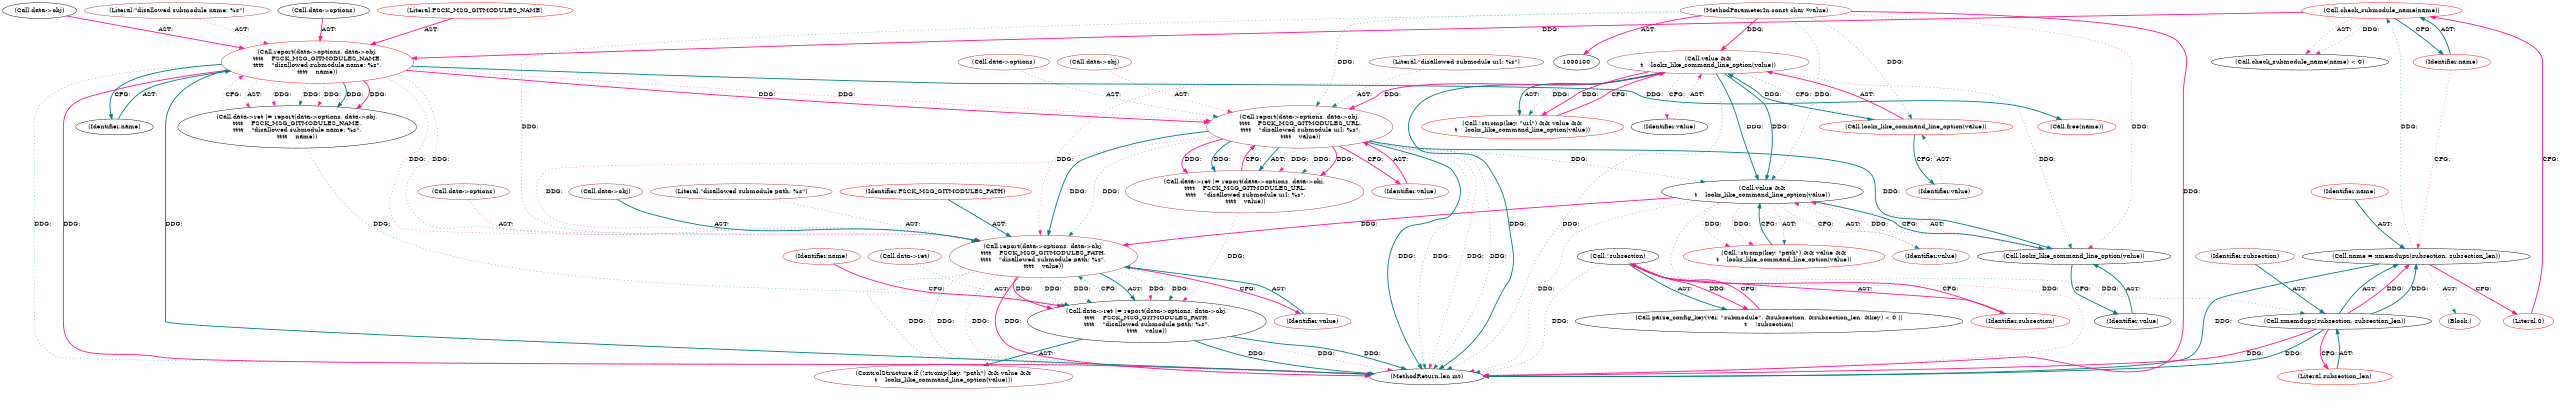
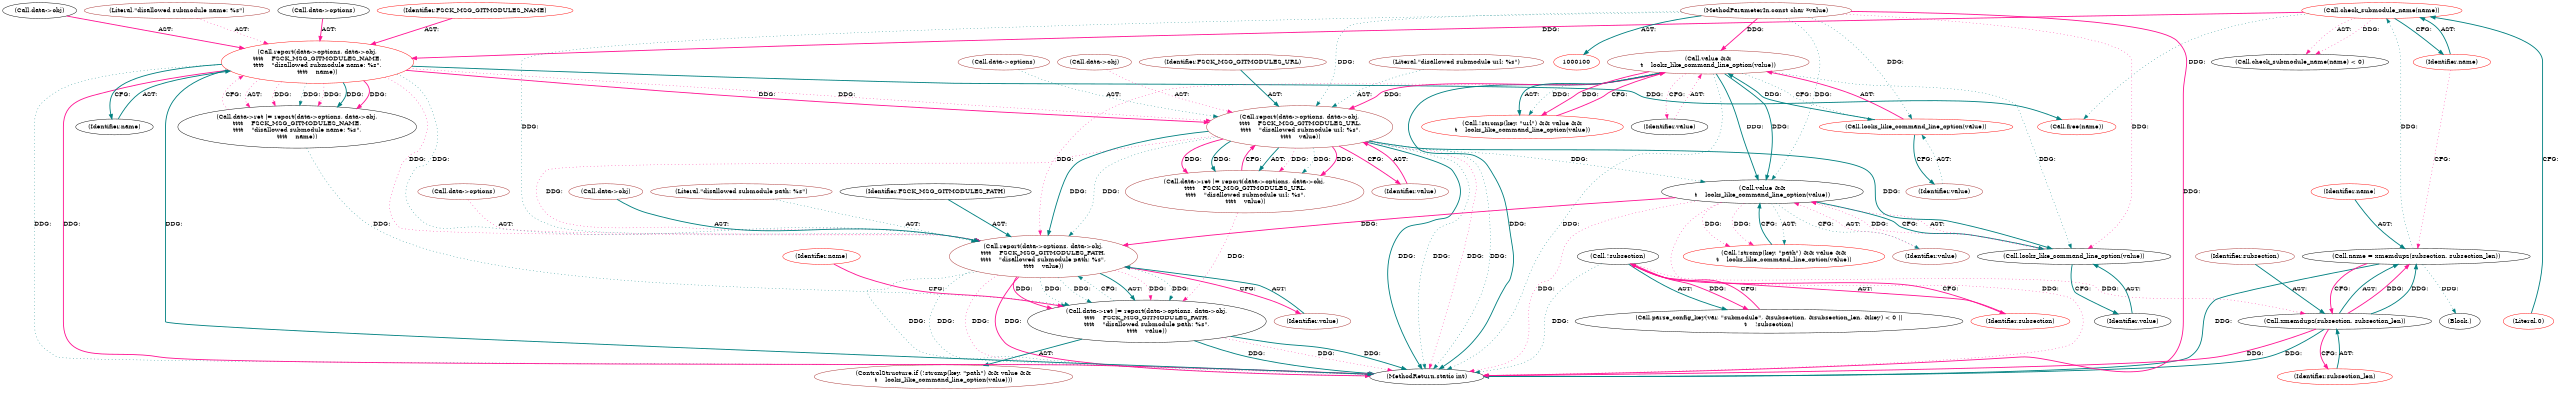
(475, 11) -> (475, 11)
(1642, 27) -> (1642, 27)
none -> (2187, 42)
none -> (1233, 62)
(1577, 62) -> (1577, 62)
(2543, 128) -> (2543, 128)
(936, 192) -> (936, 192)
(905, 256) -> none
(1968, 279) -> (1968, 279)
(2471, 288) -> (2340, 280)
(2451, 289) -> (2451, 289)
(2460, 321) -> (2460, 321)
(1427, 377) -> (1427, 377)
(2335, 377) -> (2335, 377)
